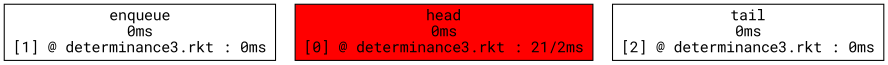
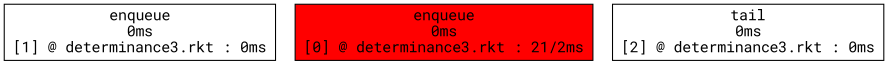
(444, 32) -> (444, 32)
